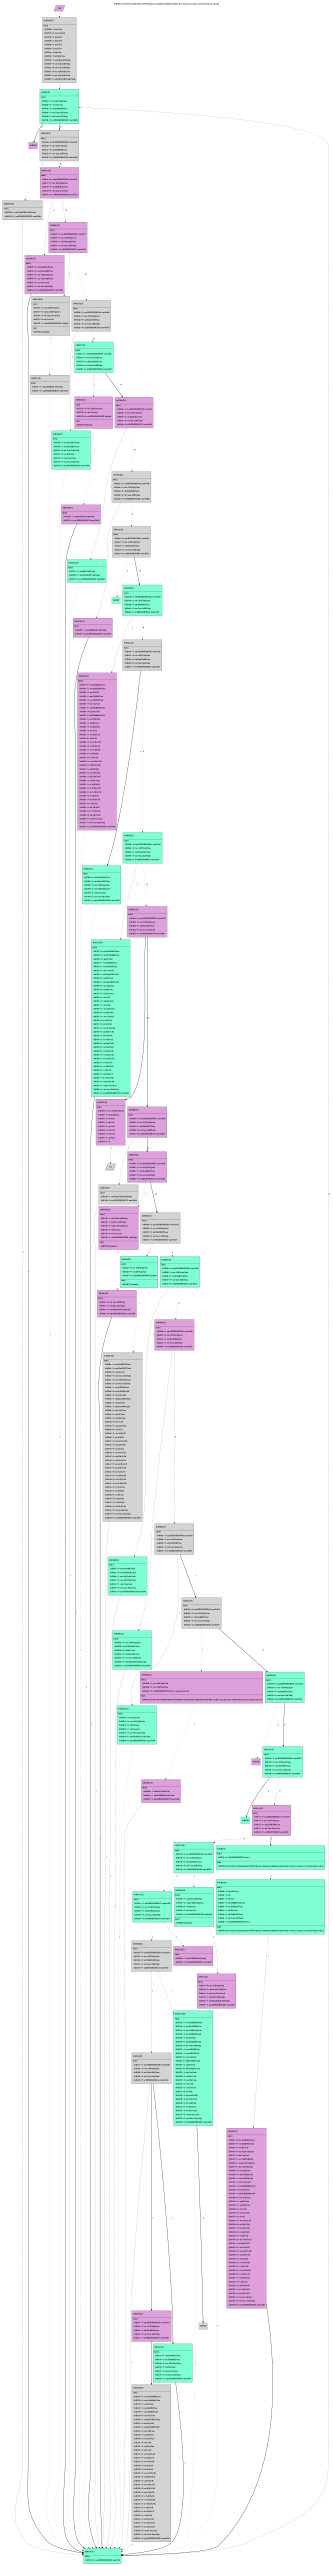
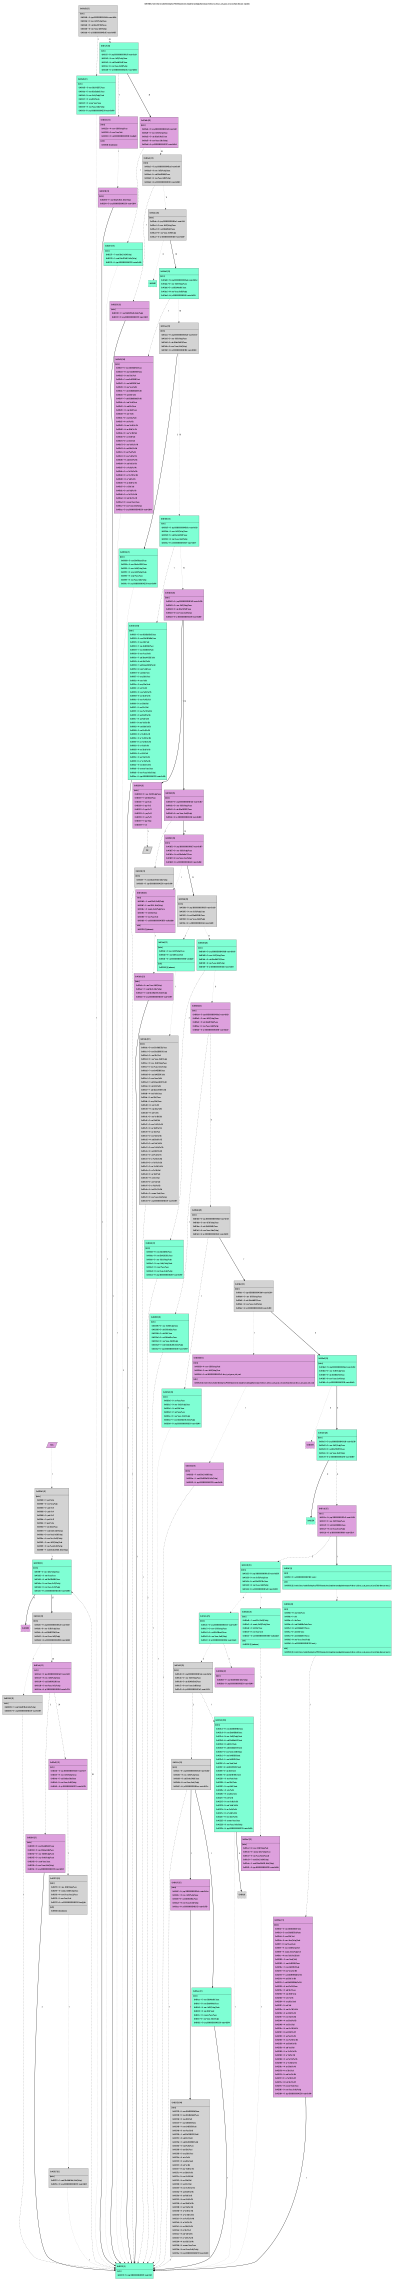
(79, 276) -> none
